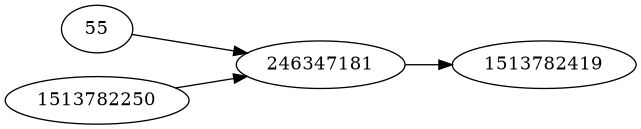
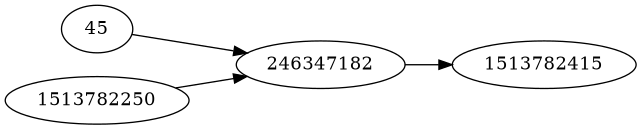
(97, 29) -> (97, 29)
(321, 65) -> (321, 65)
(544, 65) -> (544, 65)
